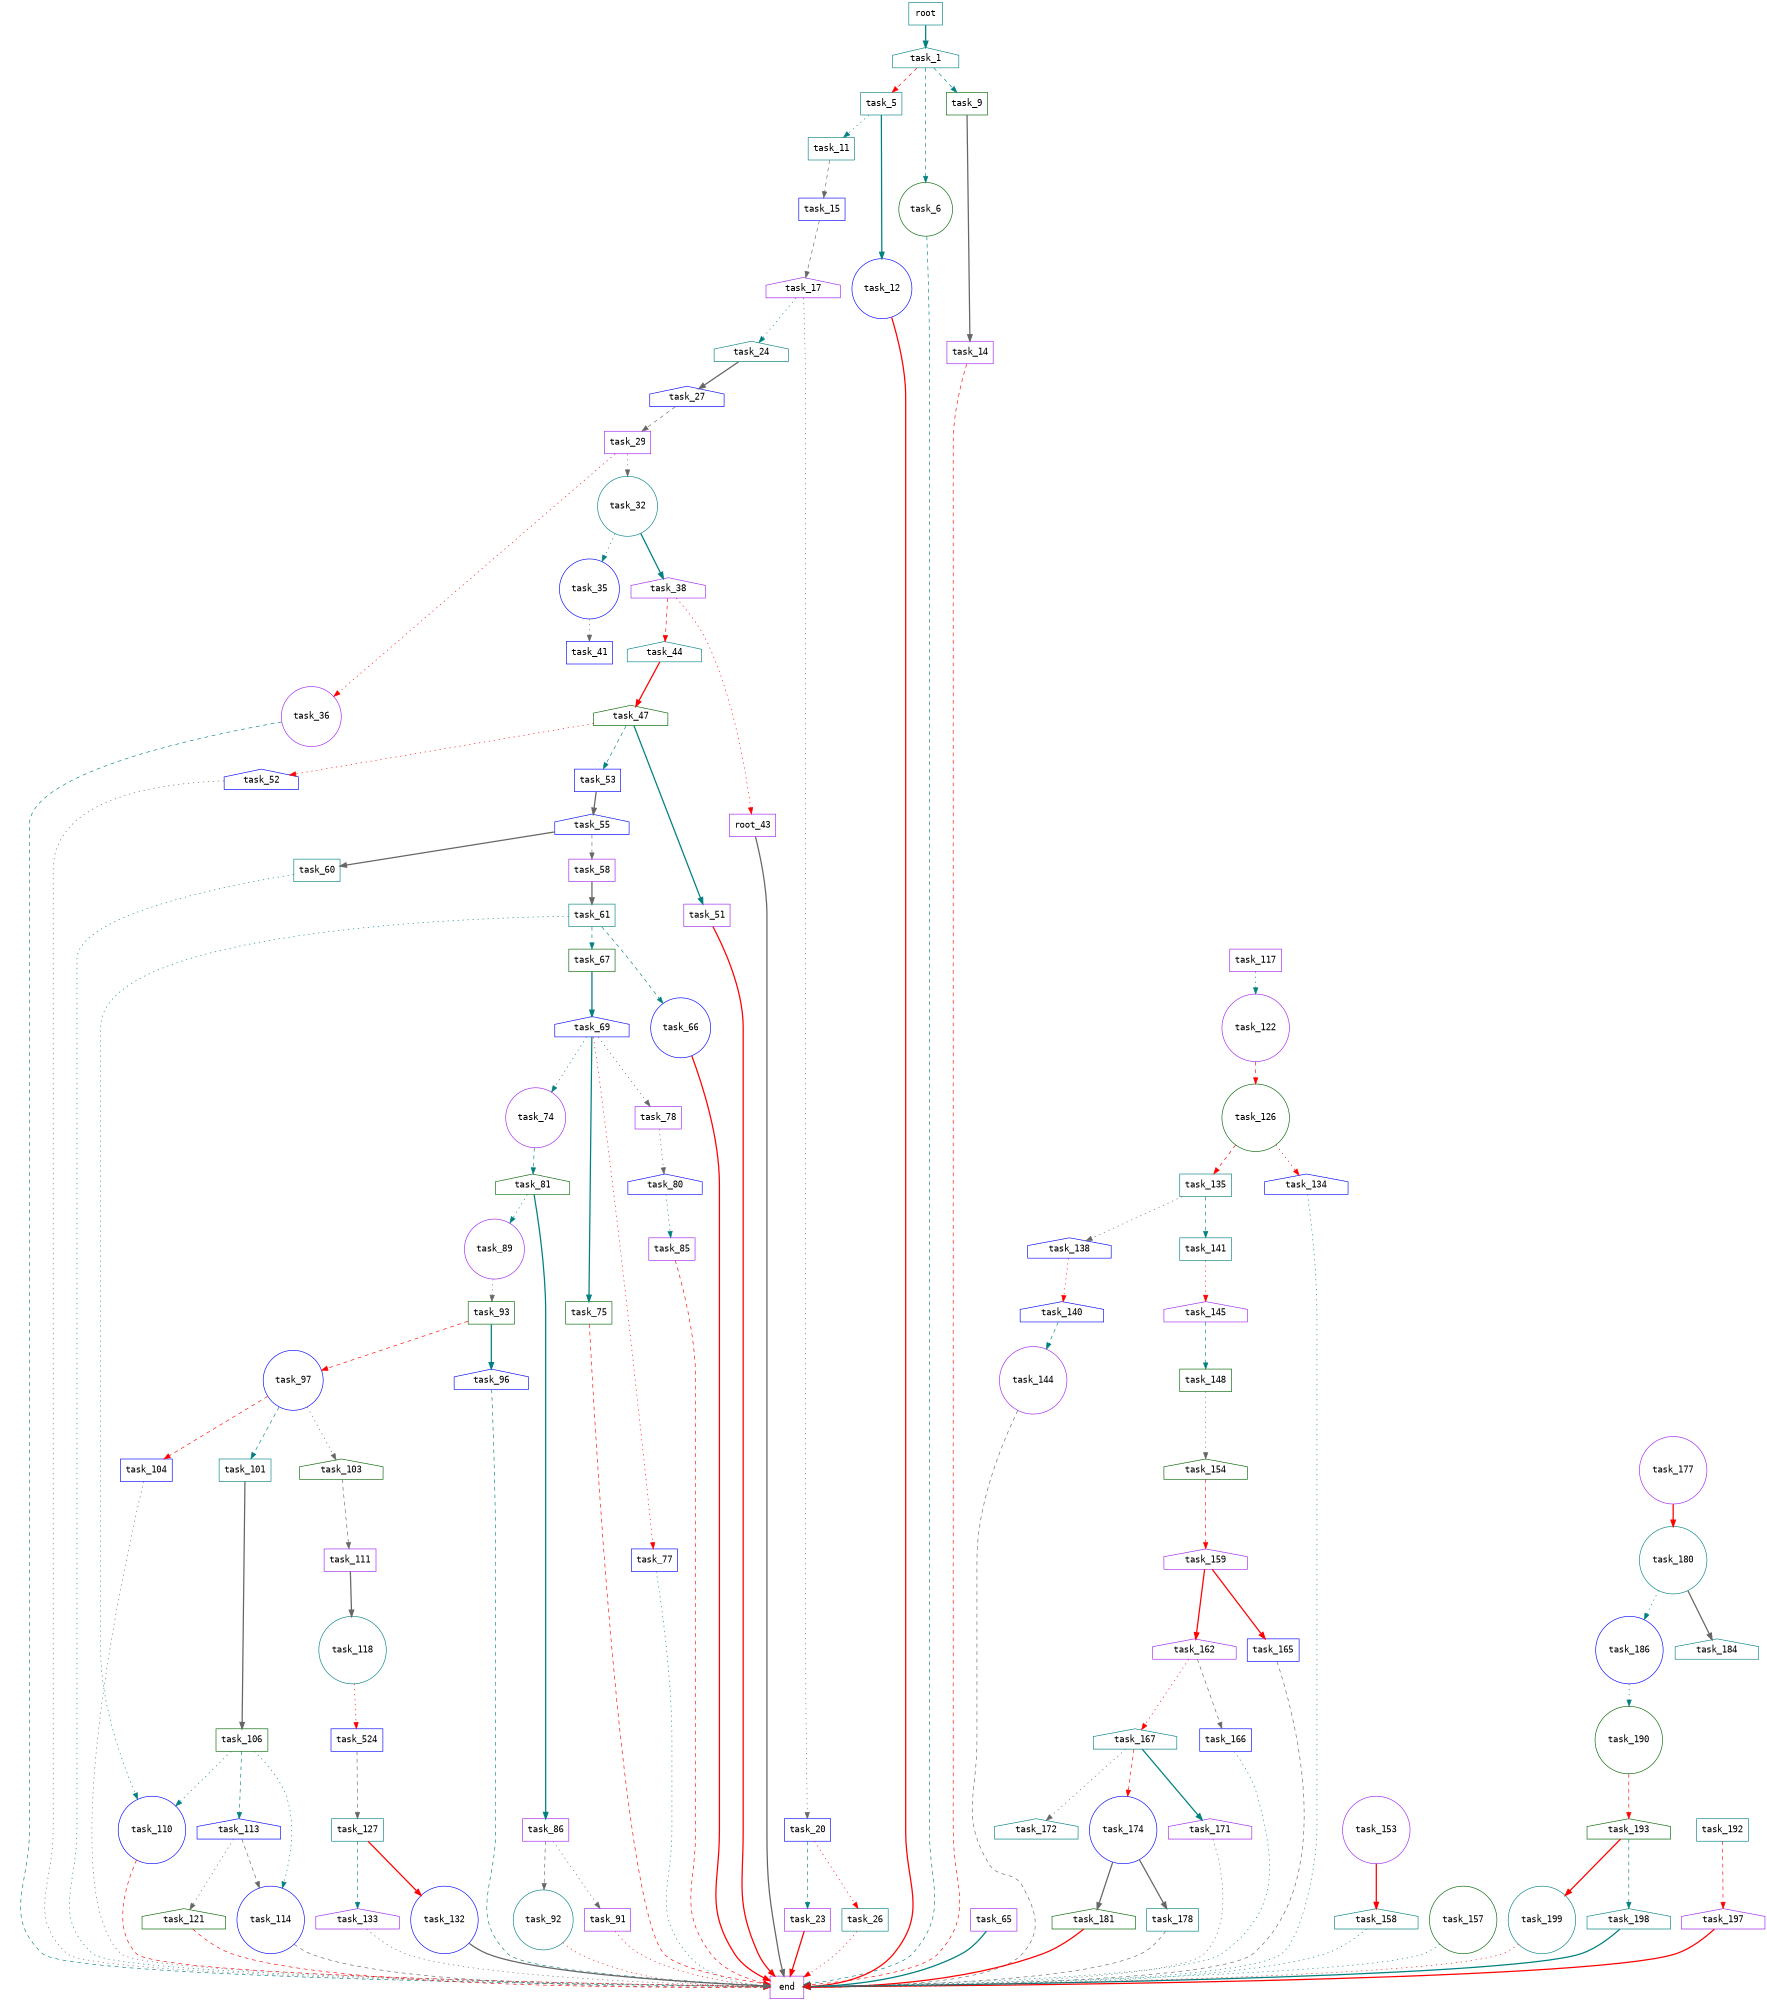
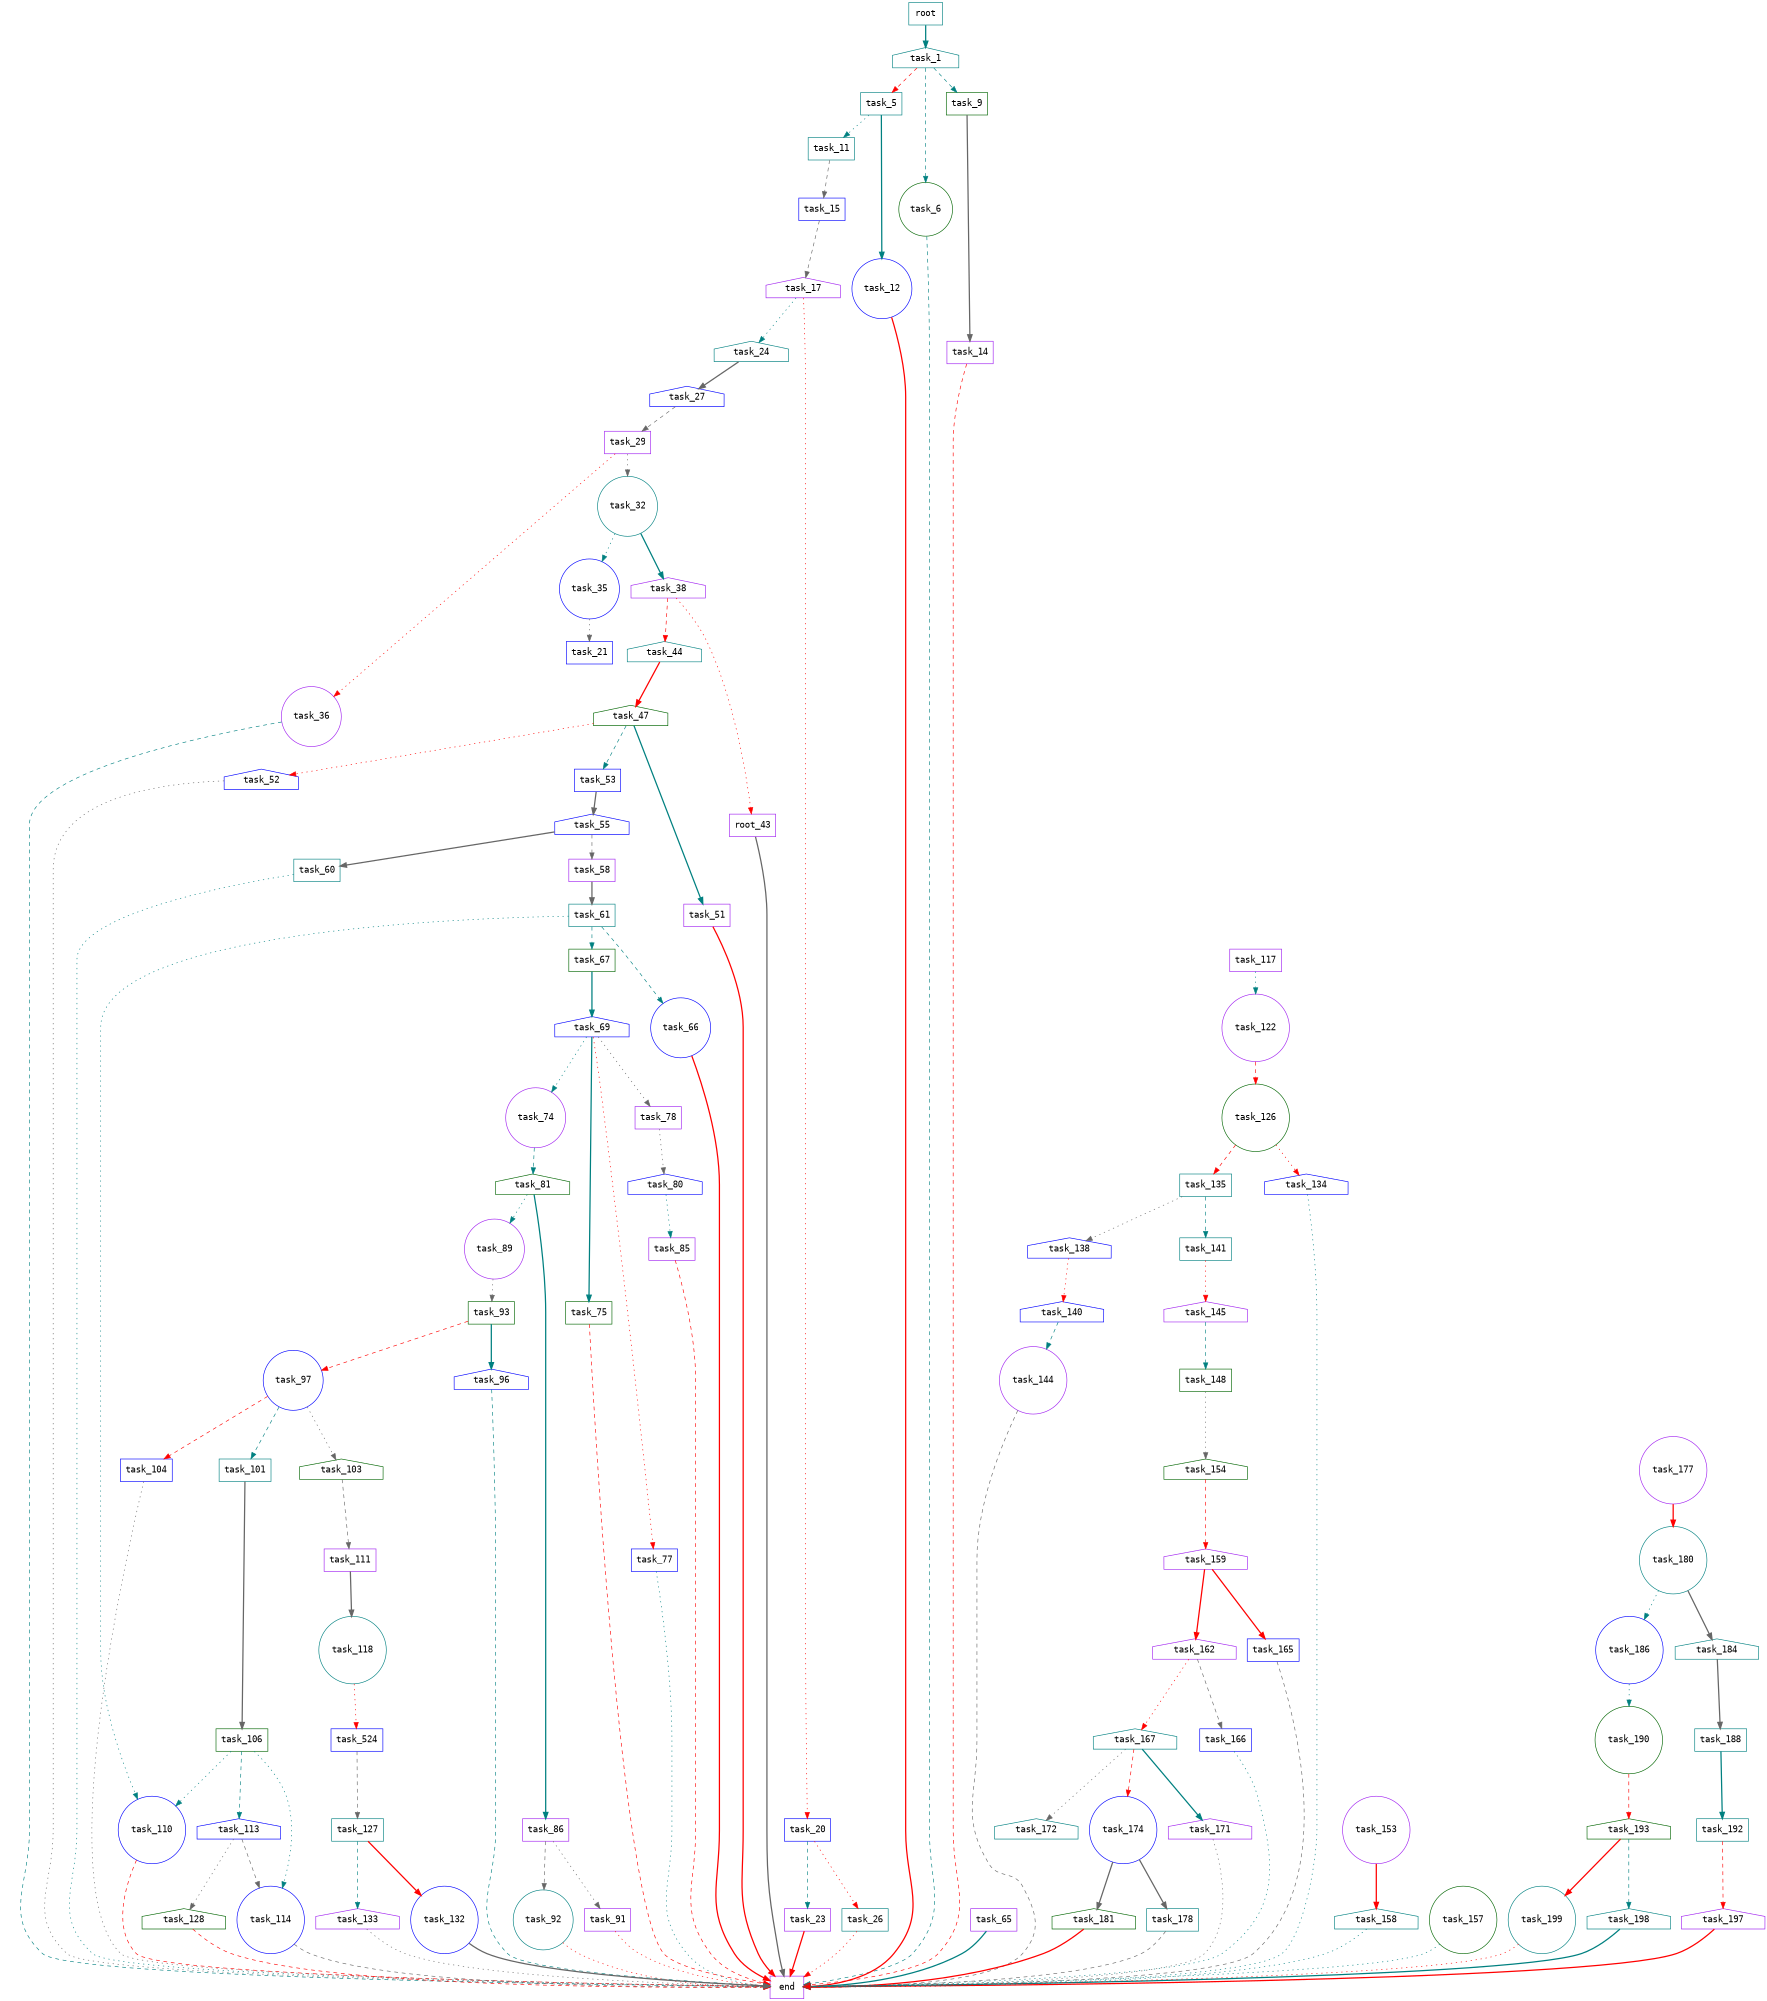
(589, 653) -> (589, 653)
(806, 1055) -> (806, 1055)
none -> (1721, 1740)
(184, 1920) -> (184, 1920)
